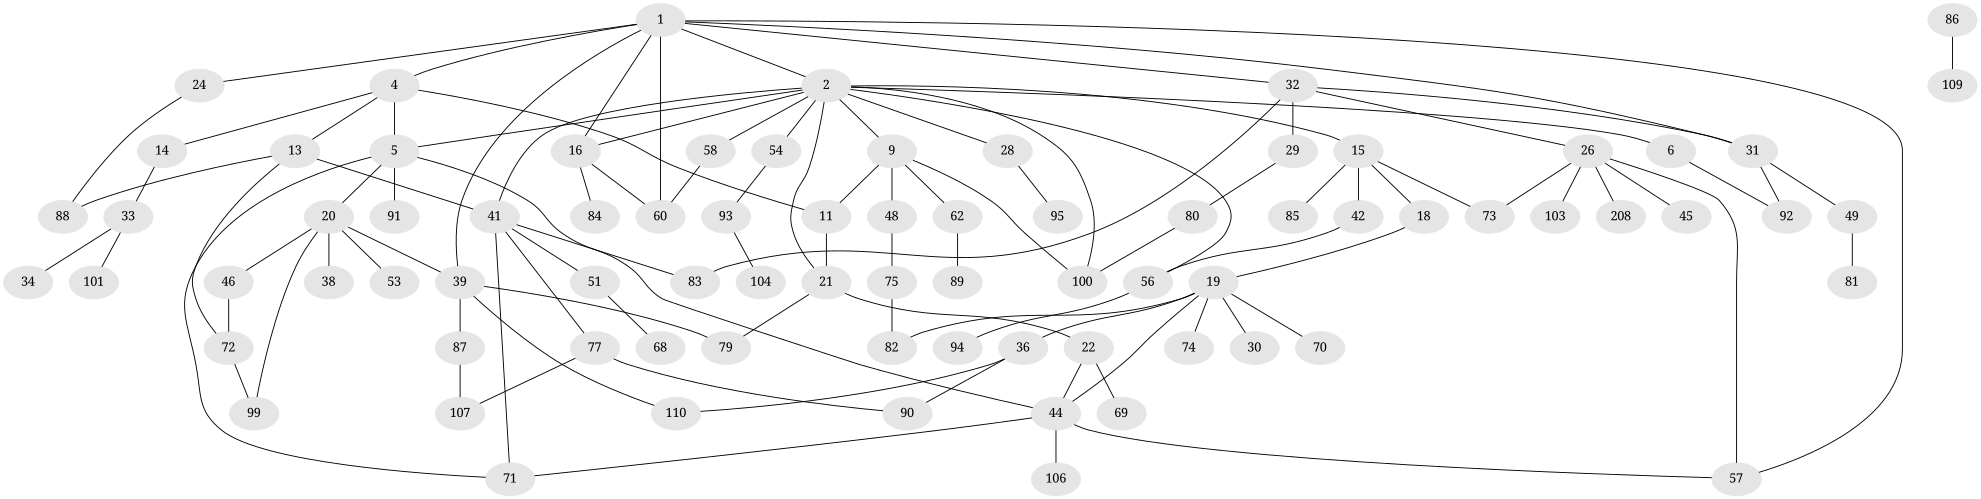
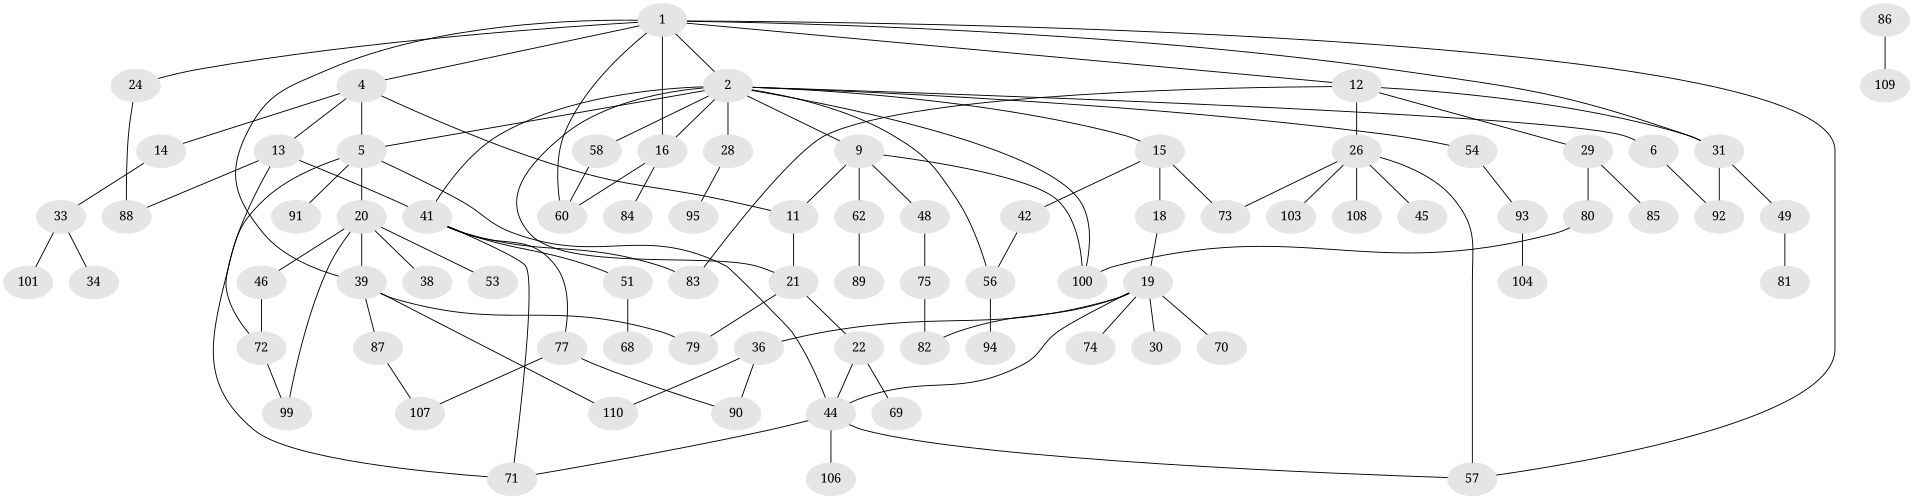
(1293, 86) -> (1357, 86)
(1326, 184) -> (1621, 184)
(1621, 217) -> (1357, 217)
